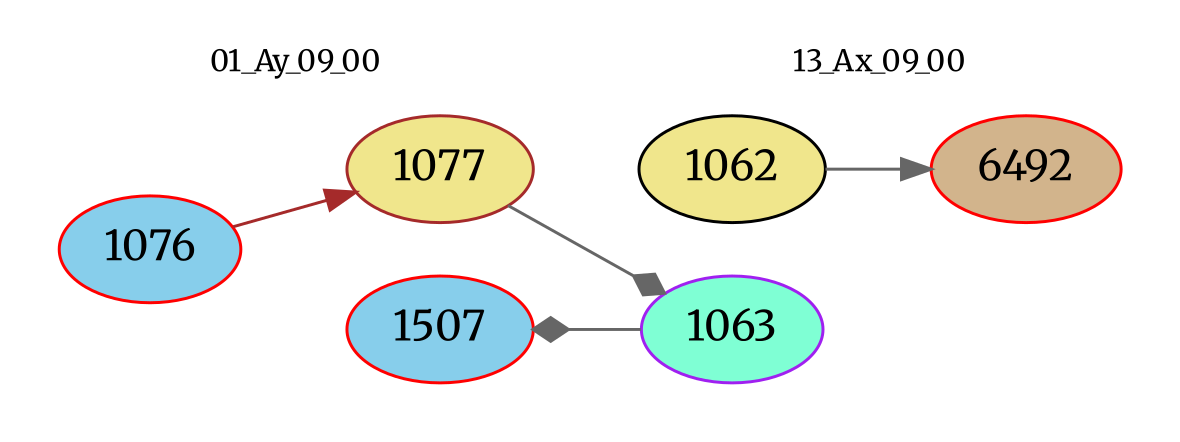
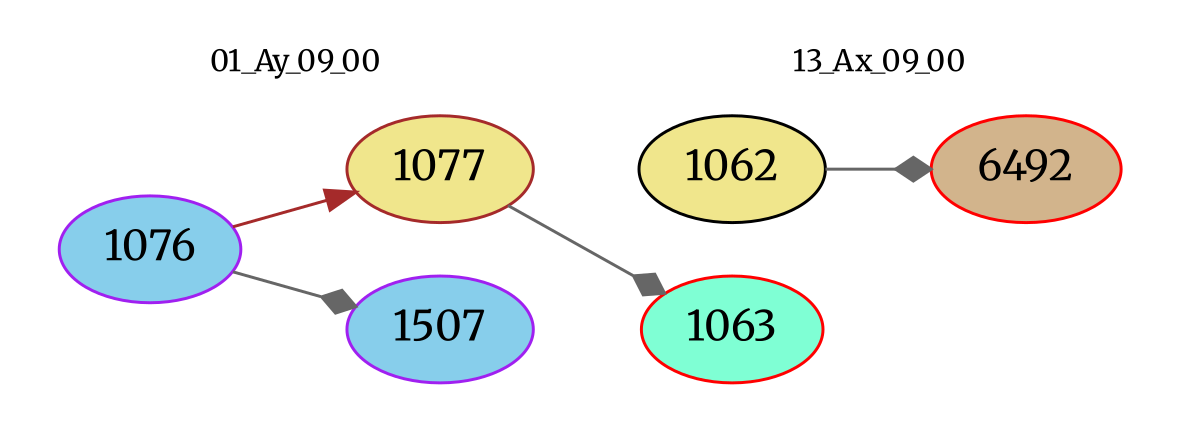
(863, 169) -> (863, 169)
(150, 249) -> (150, 249)
(440, 329) -> (440, 329)
(598, 329) -> (277, 284)
(732, 329) -> (732, 329)
